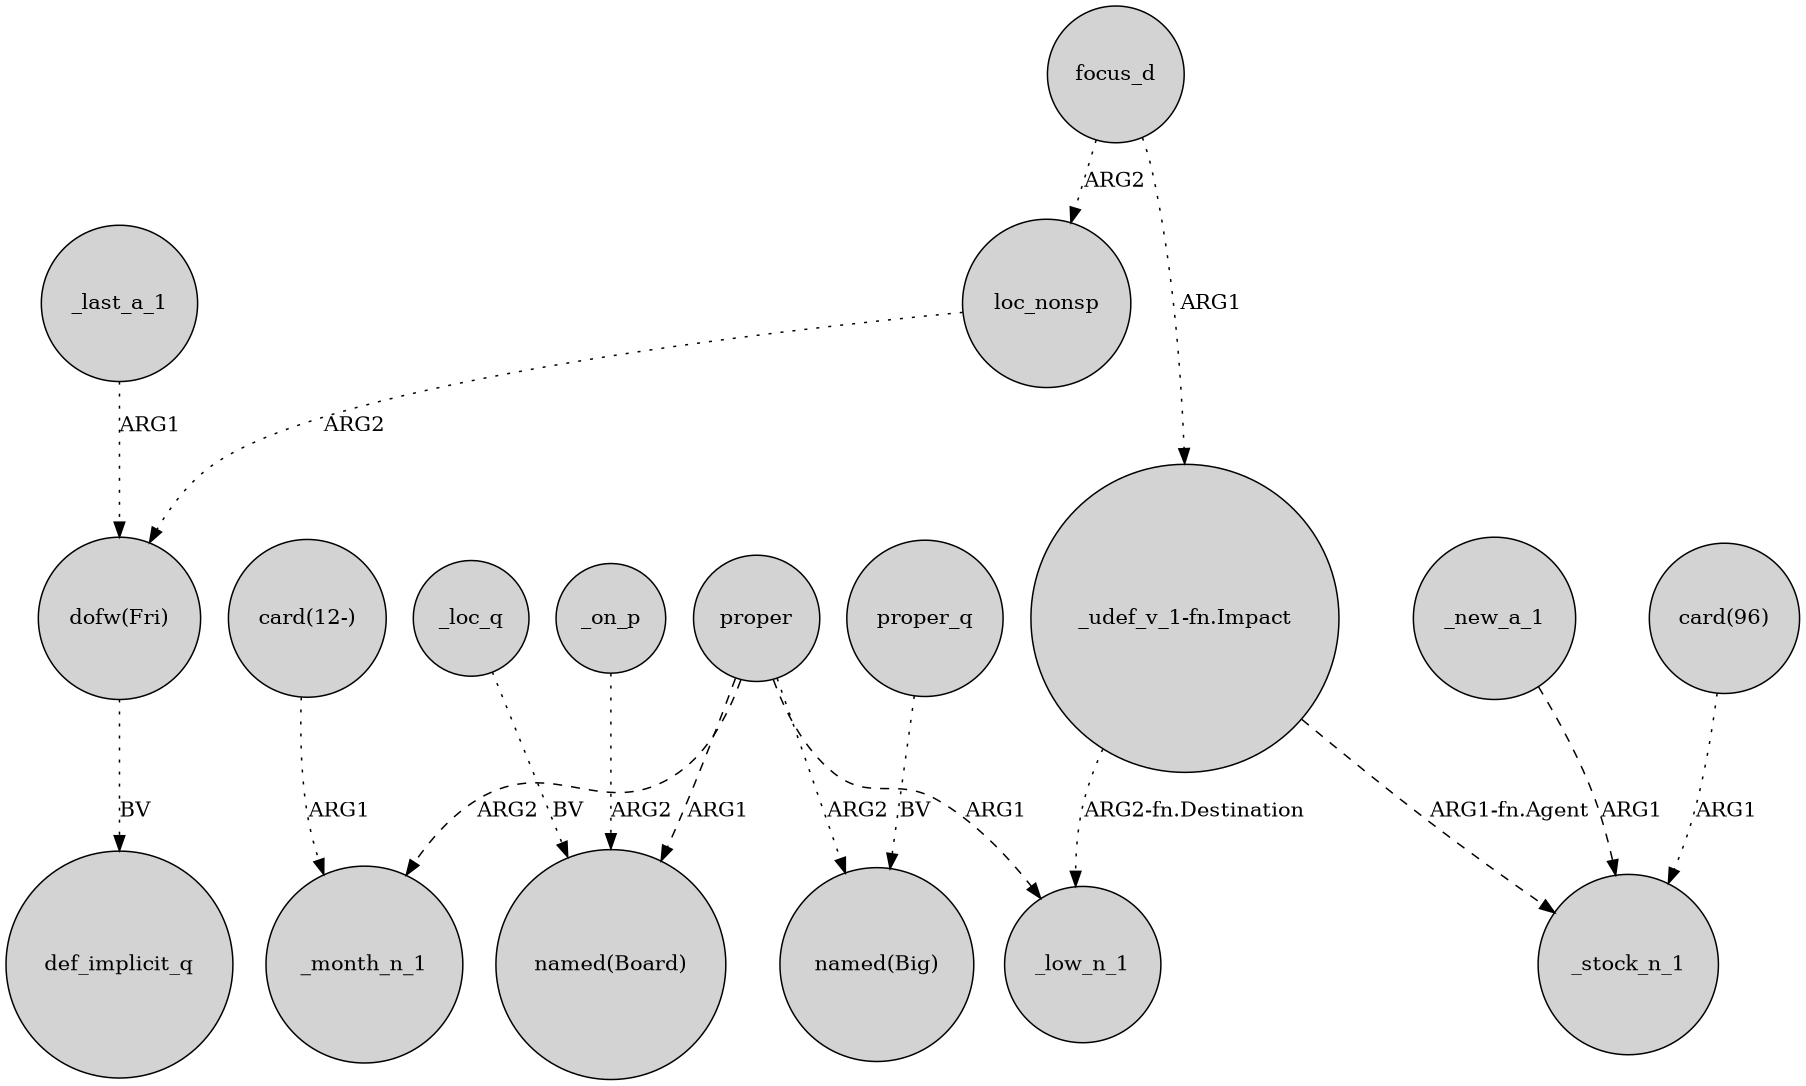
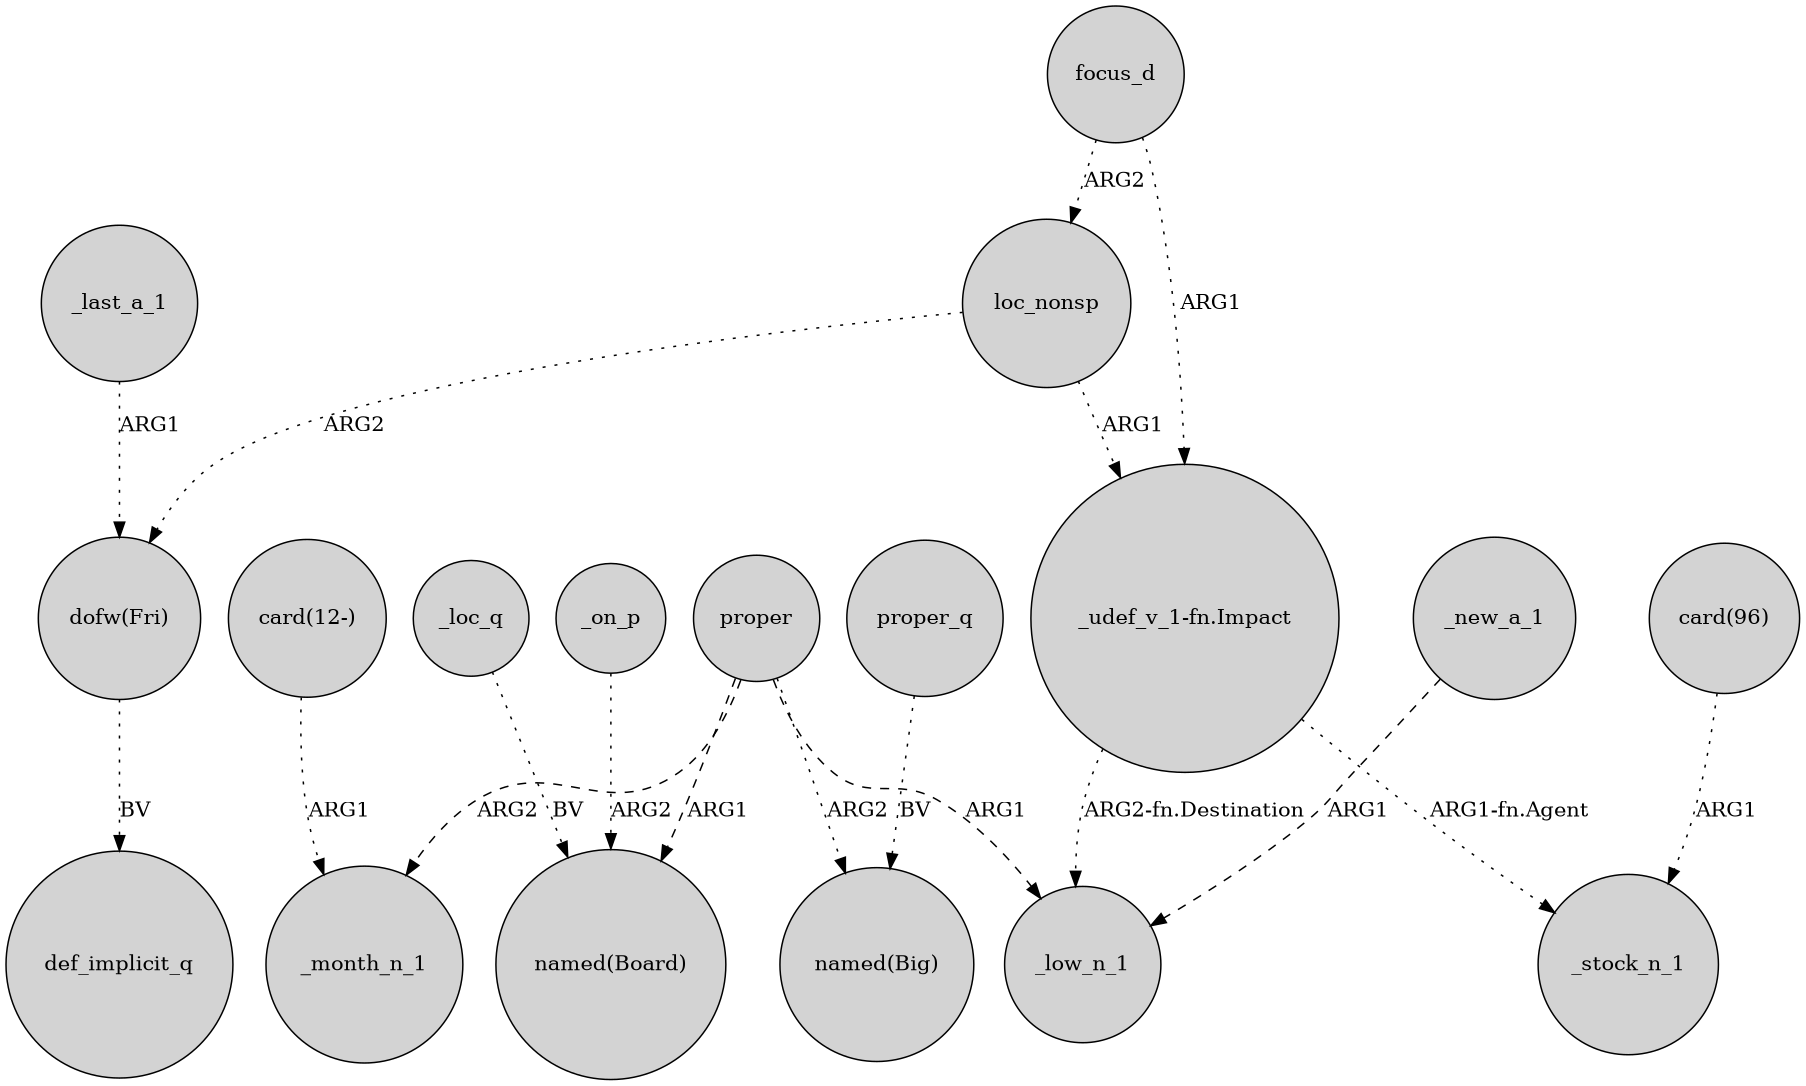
none -> (1096, 422)
(1583, 770) -> (1315, 814)
(1420, 815) -> (1420, 815)
